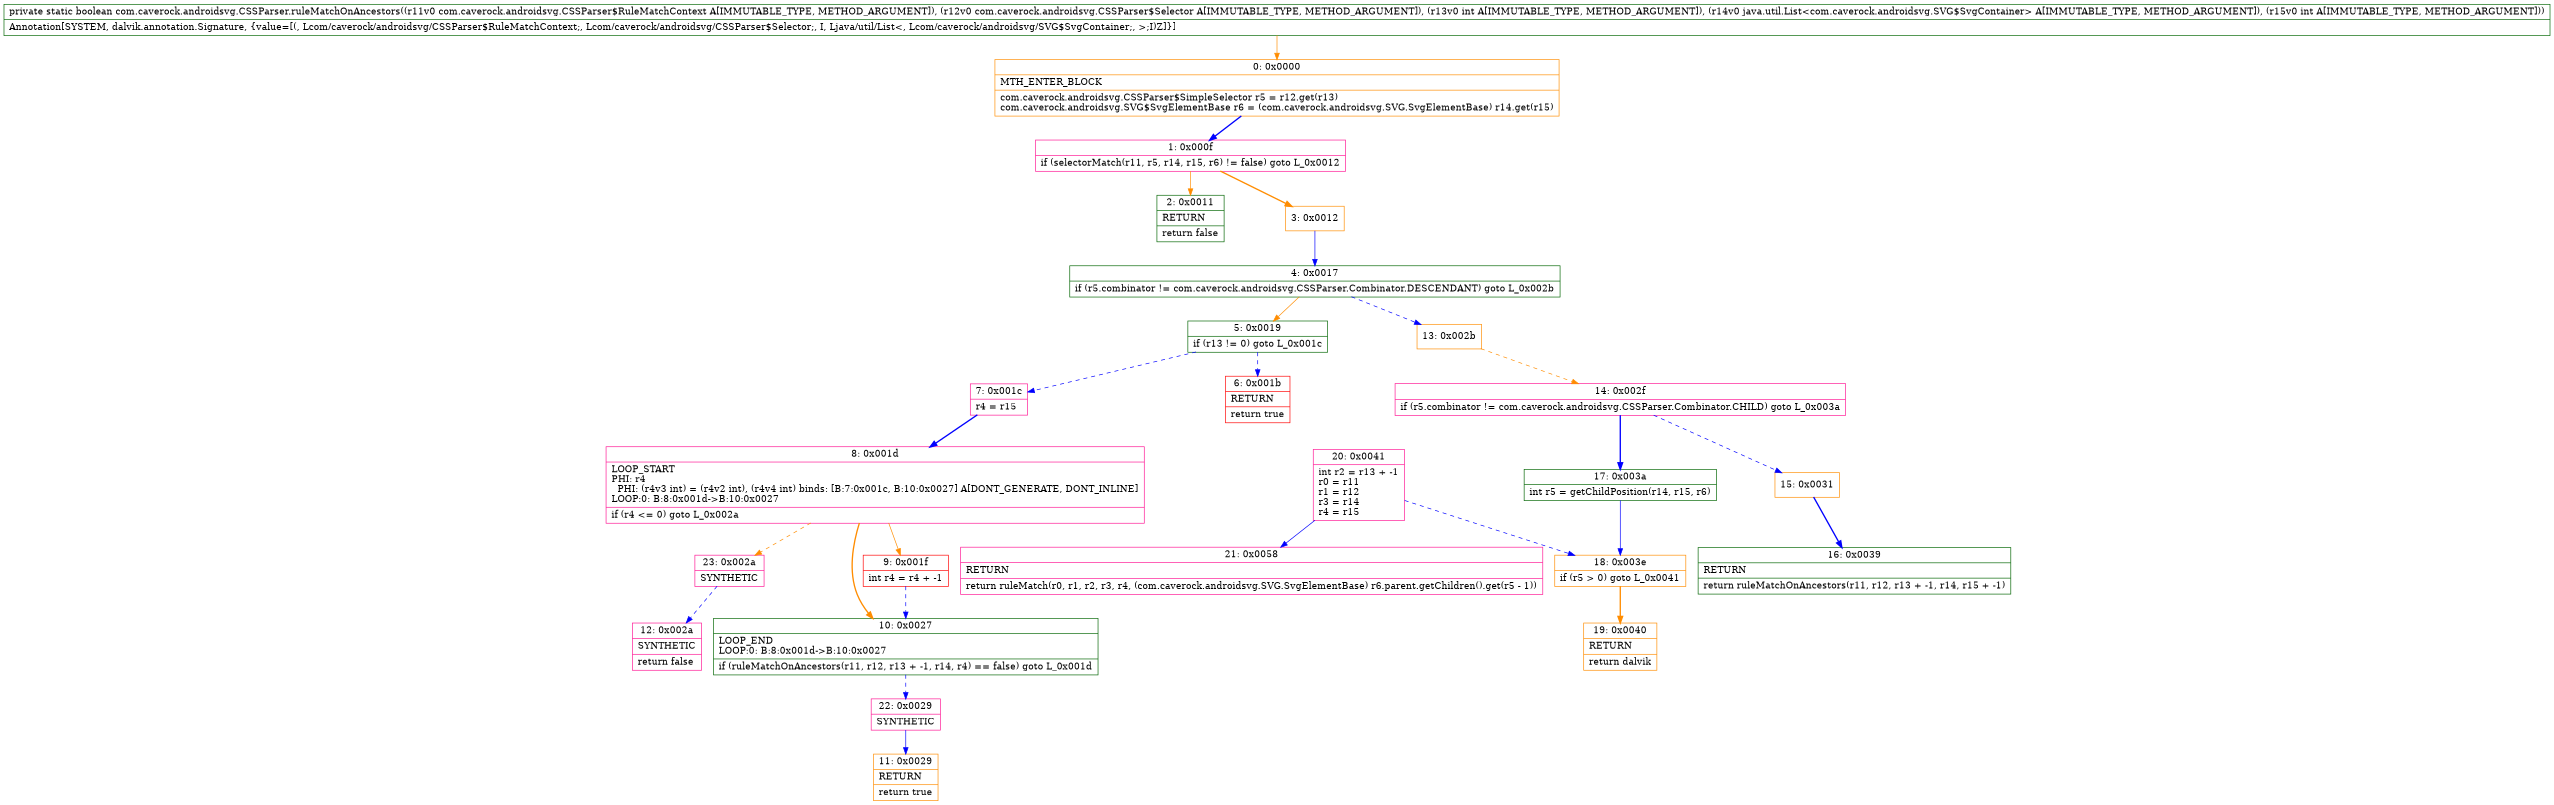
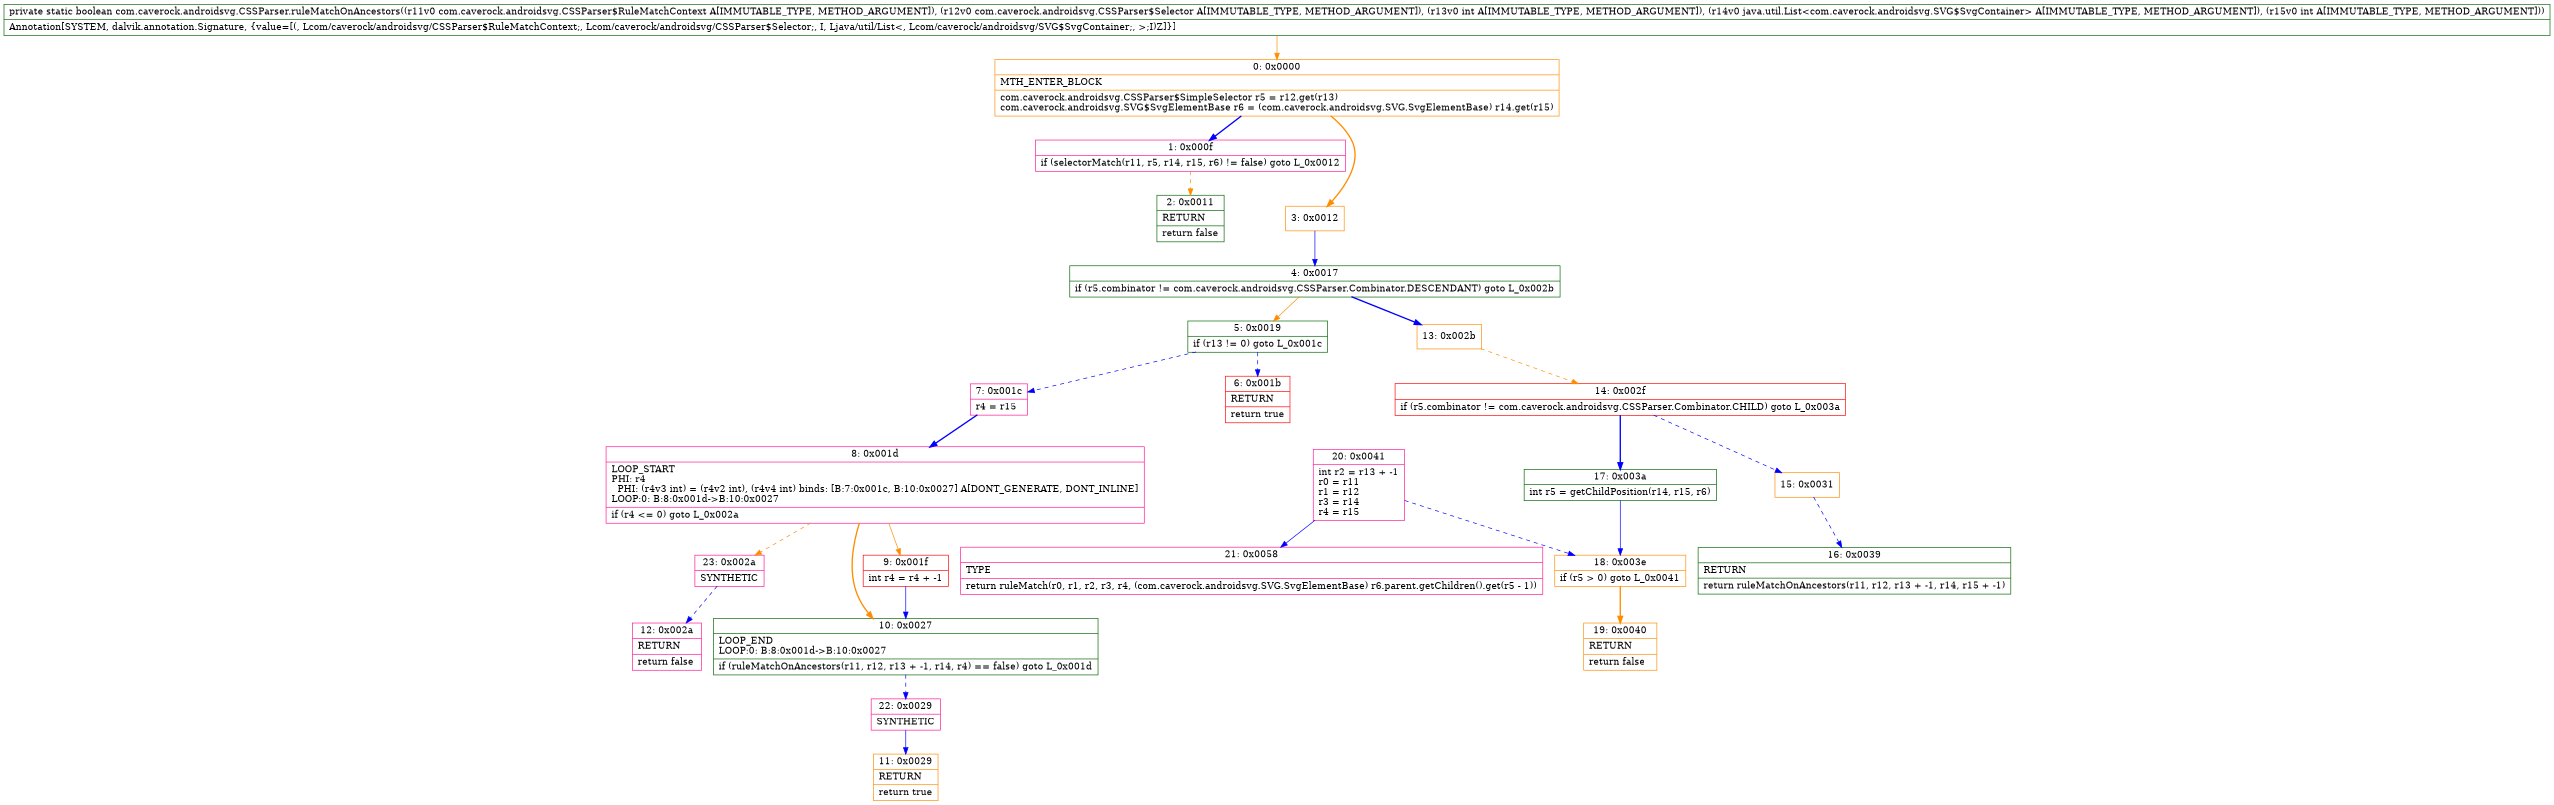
(1191, 180) -> (1191, 180)
(1253, 187) -> (1355, 158)
(1383, 309) -> (1383, 309)
(1620, 399) -> (1620, 399)
(1826, 519) -> (1826, 519)
(988, 570) -> (979, 570)
(906, 599) -> (906, 599)
(667, 646) -> (659, 646)
(1620, 662) -> (1617, 662)
